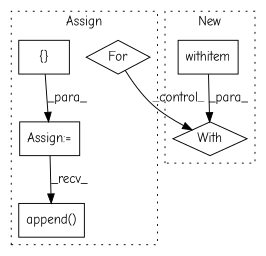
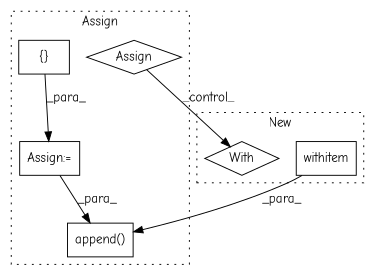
(118, 57) -> (134, 57)
(209, 93) -> (224, 207)
(70, 180) -> (98, 199)
